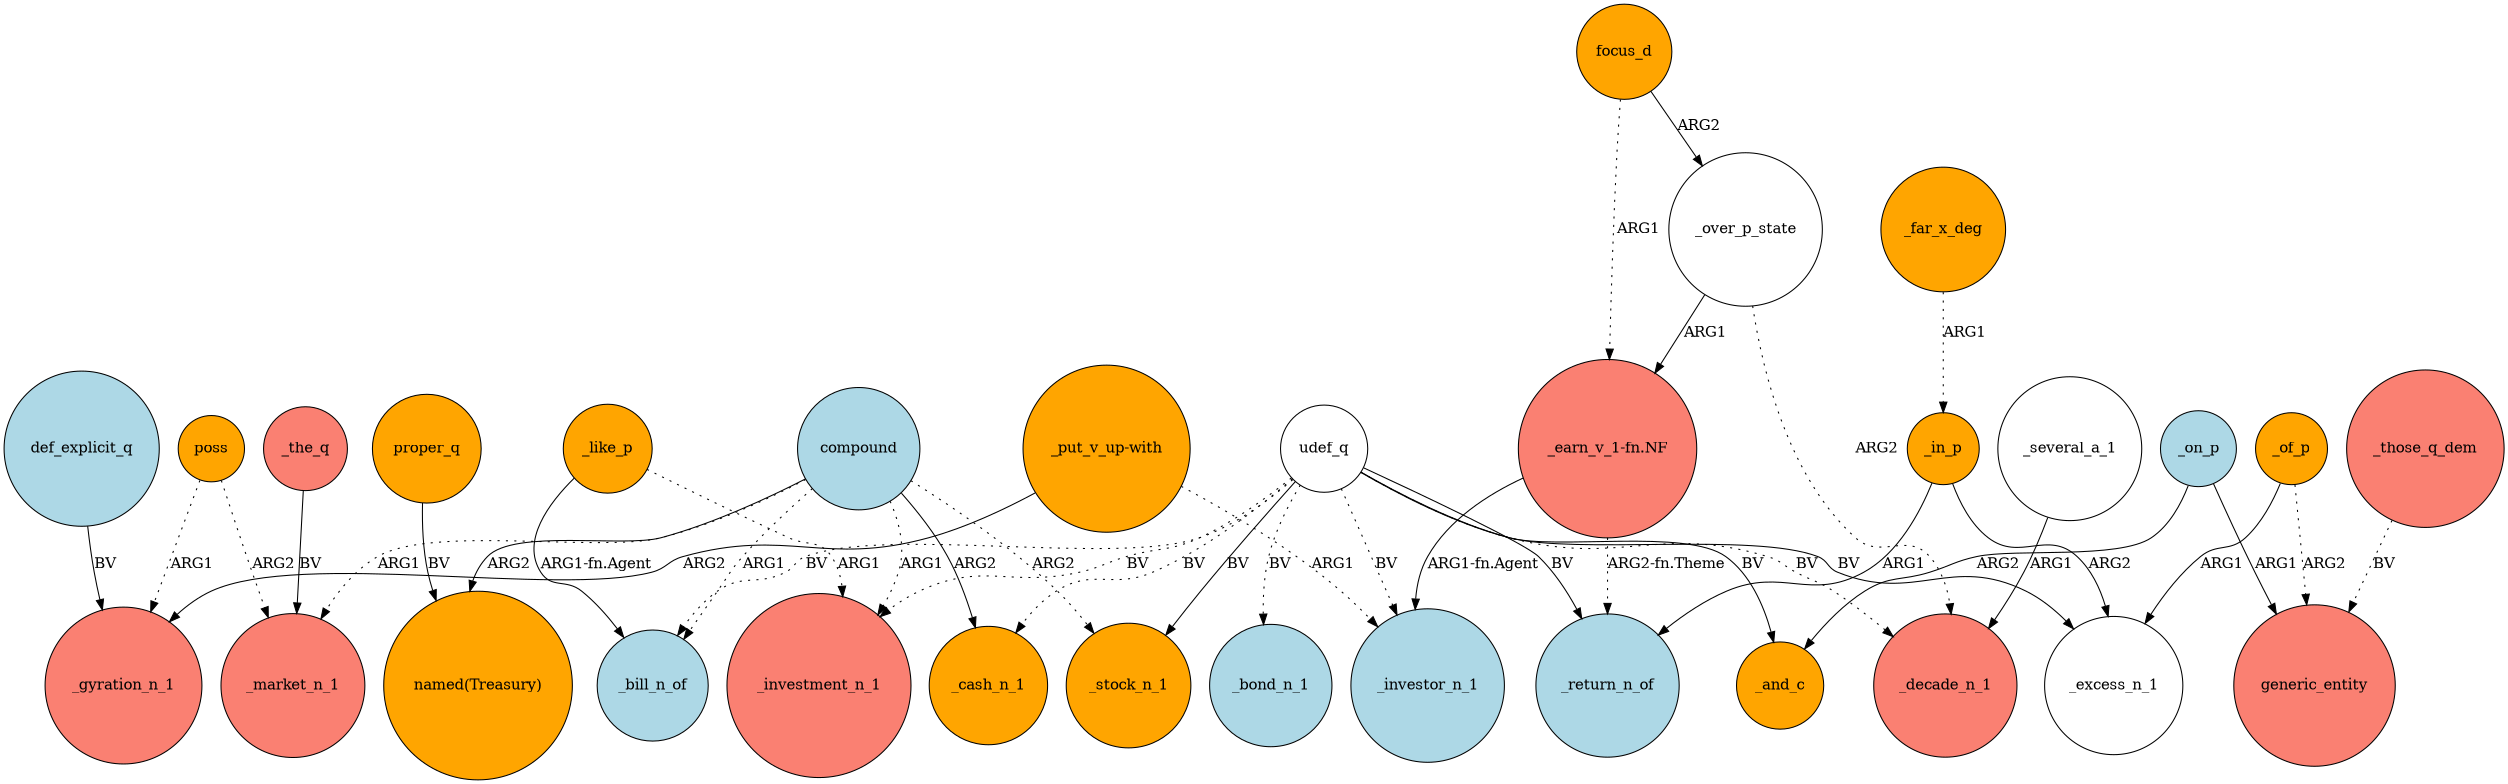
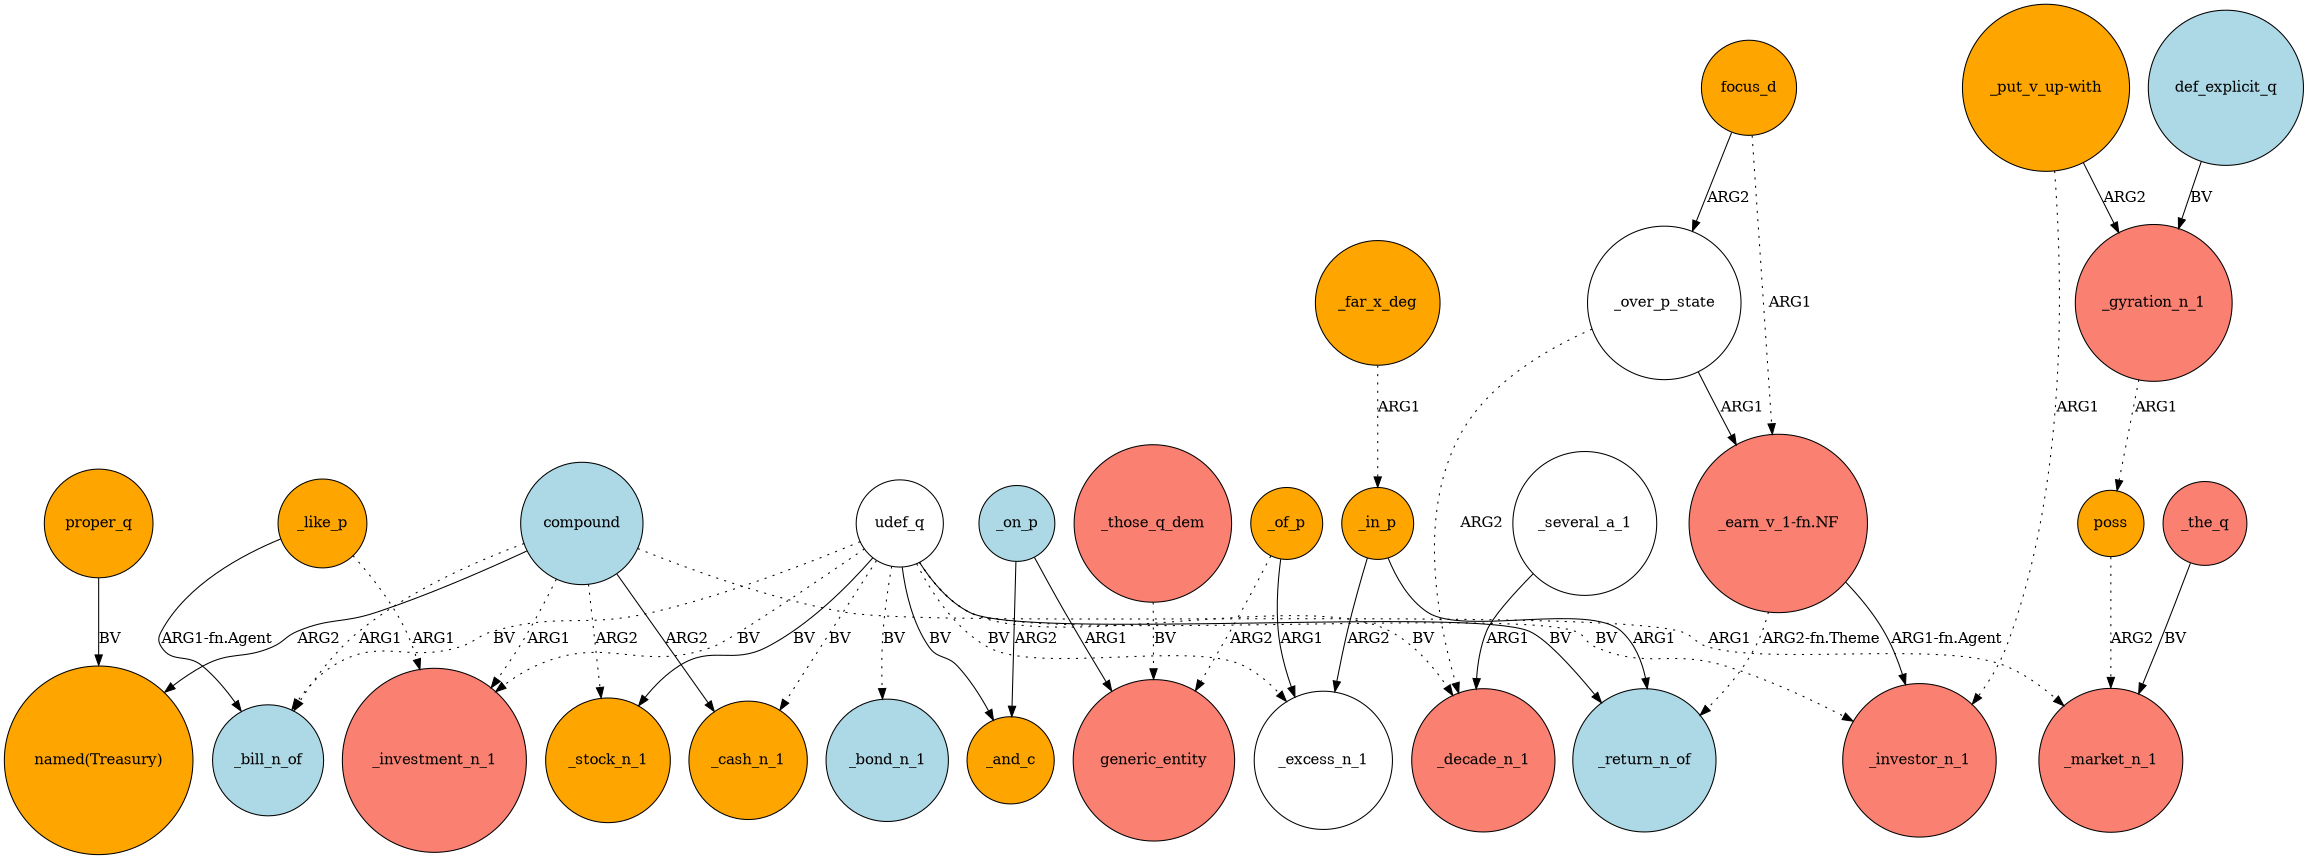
(177, 541) -> (2129, 430)
(1754, 546) -> (1083, 658)
(1428, 686) -> (1919, 760)
